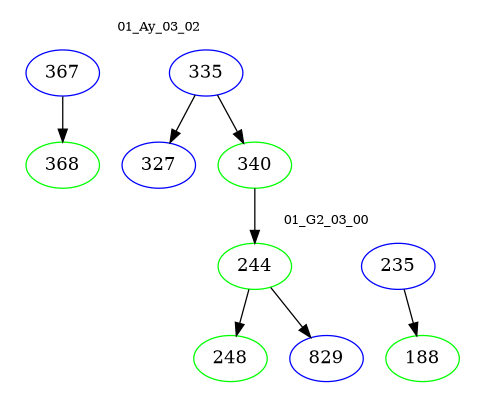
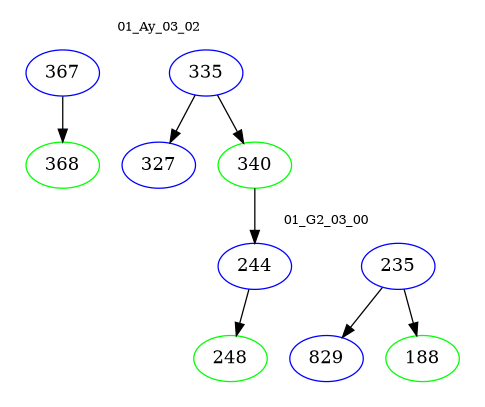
(255, 266) -> (255, 266)
(287, 307) -> (366, 307)
